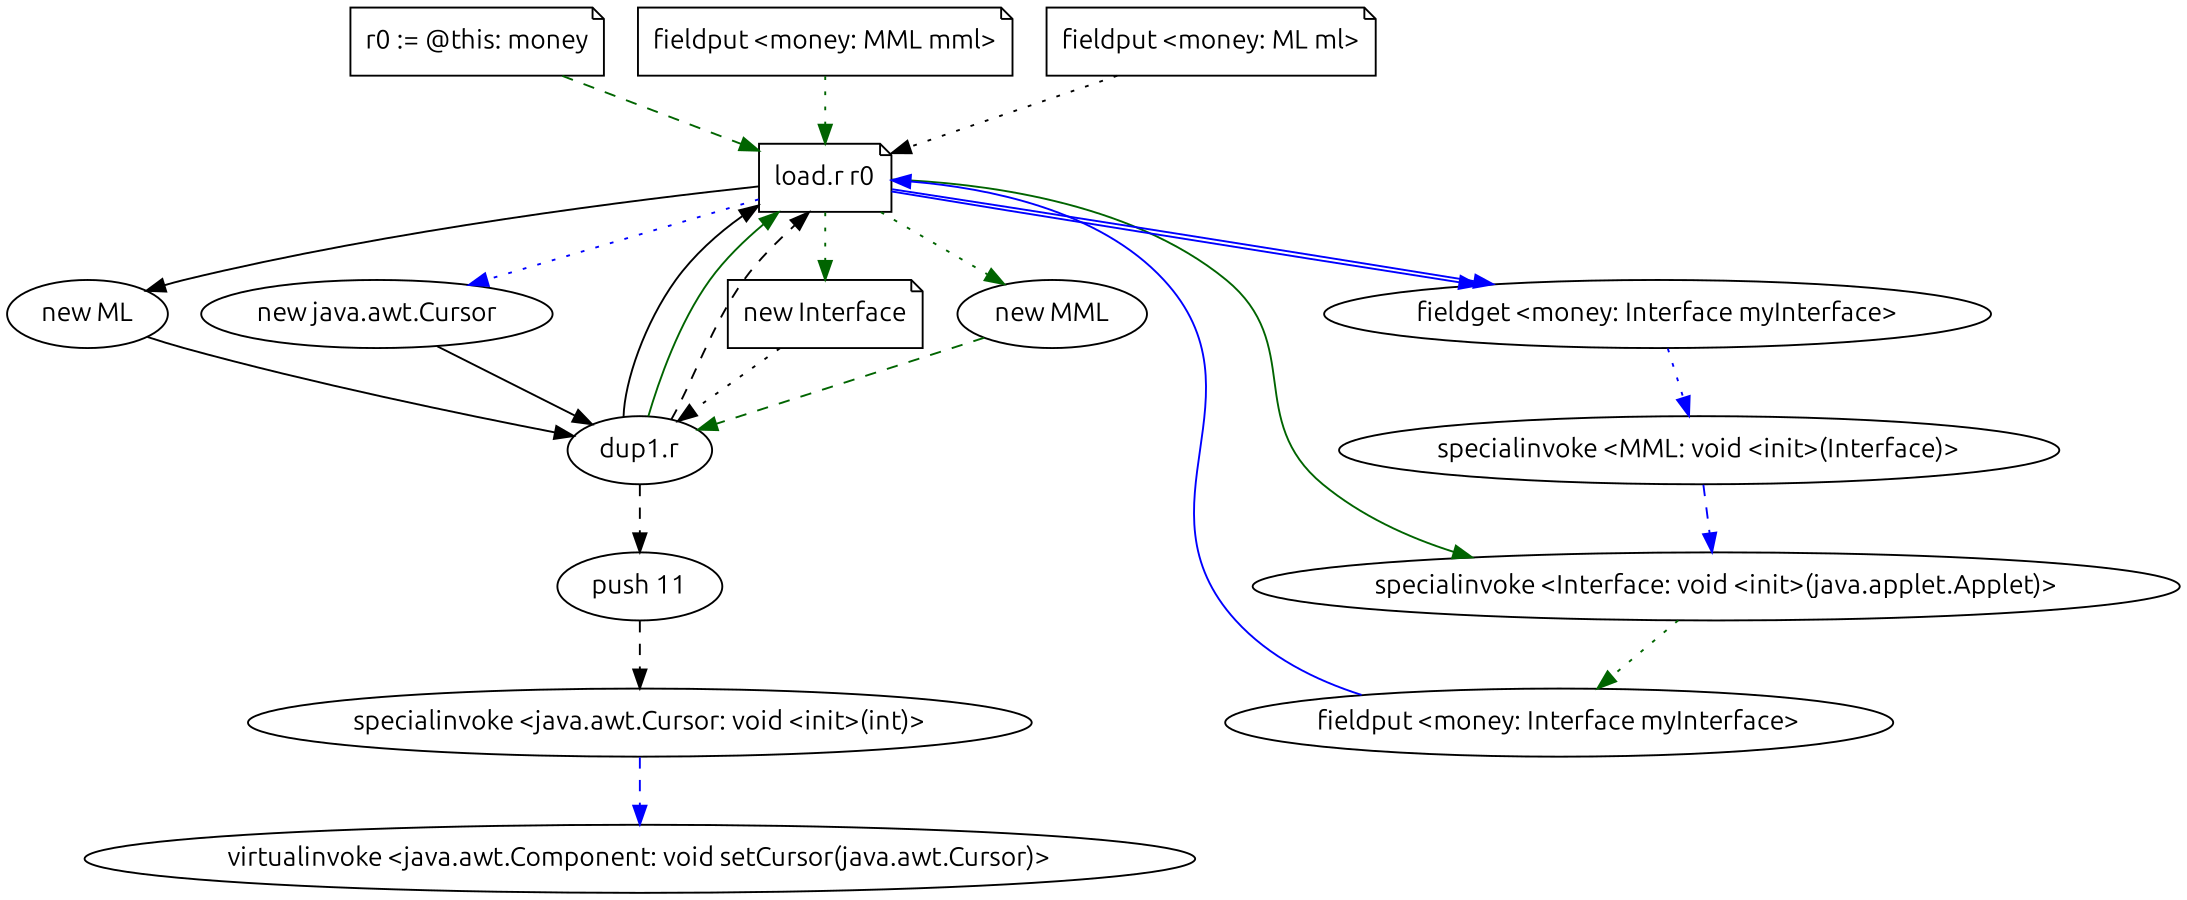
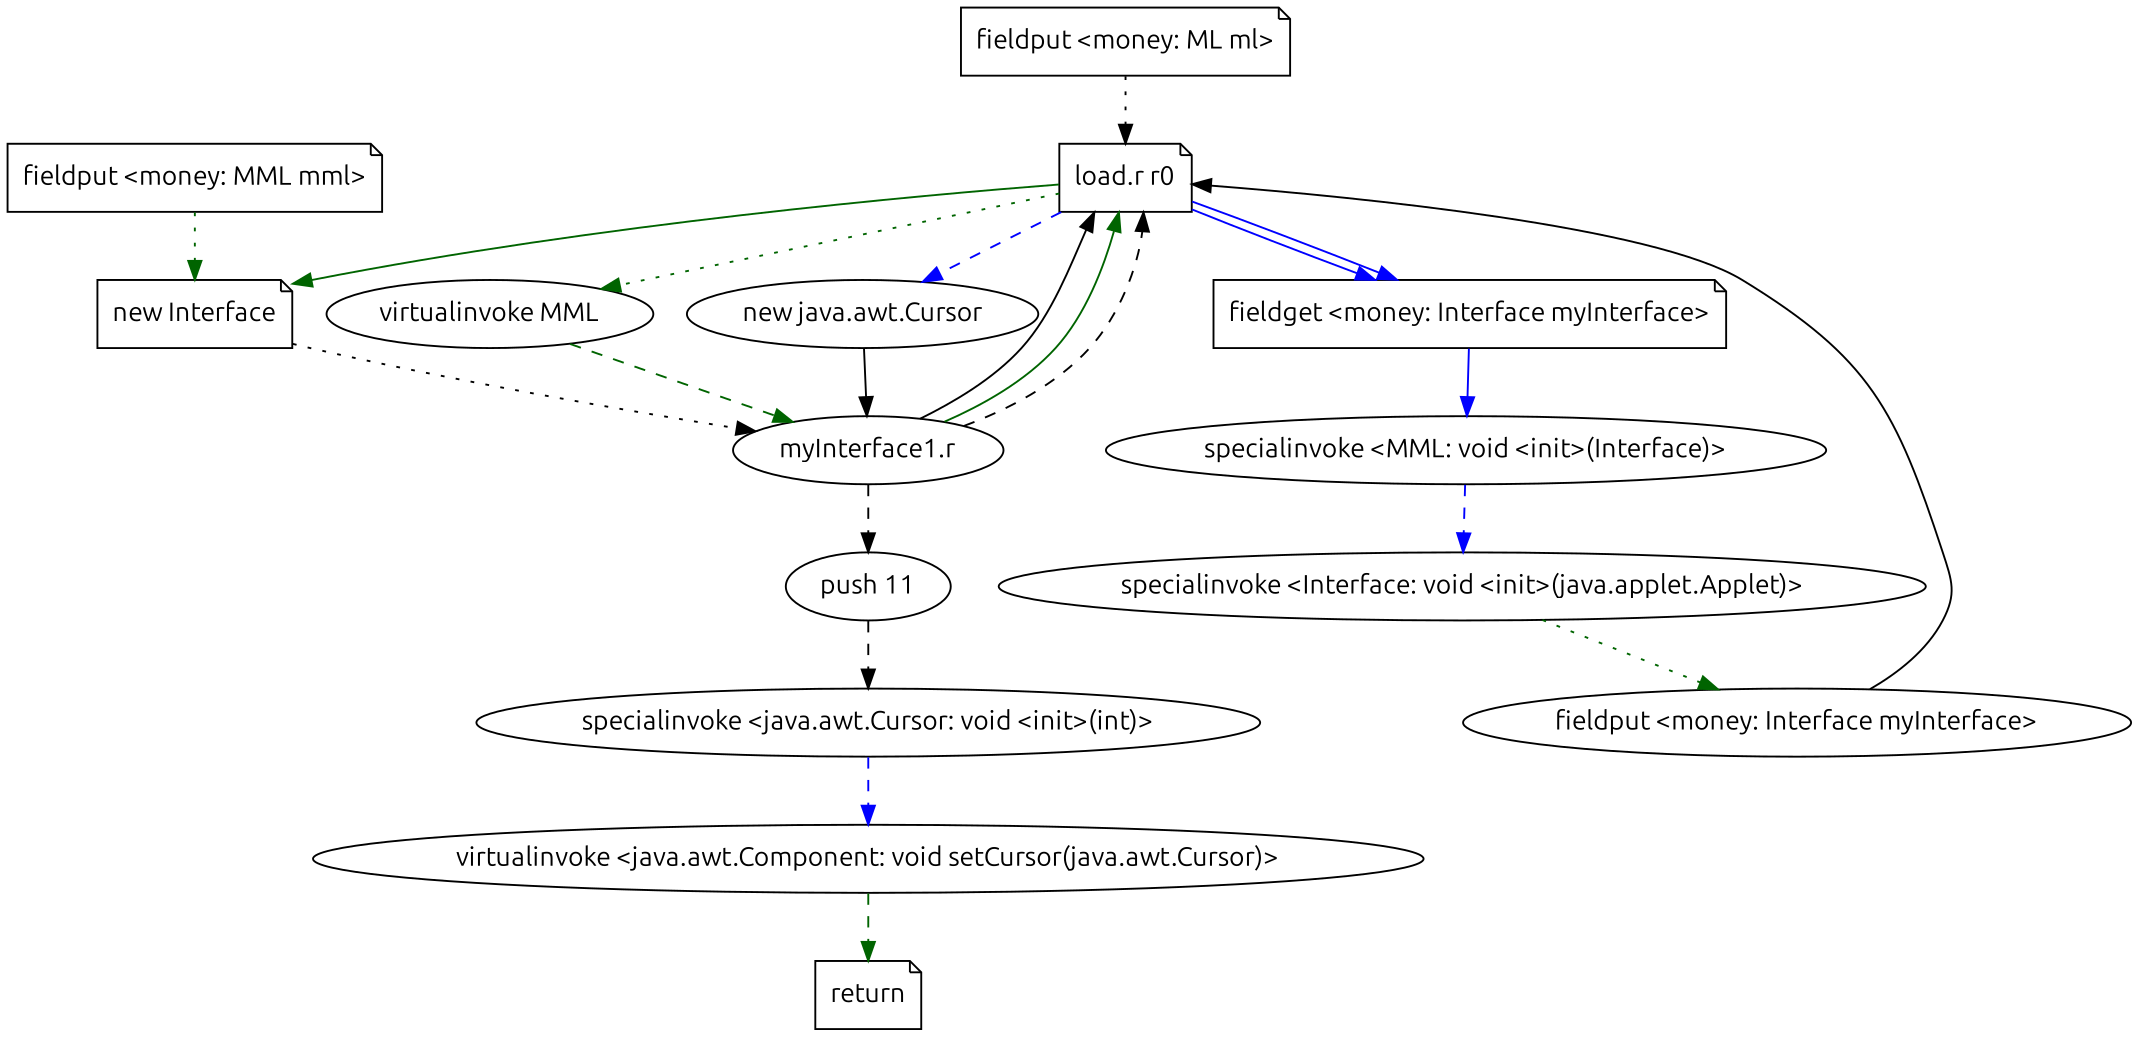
(477, 42) -> none
(825, 100) -> (195, 237)
(825, 237) -> (684, 222)
(623, 239) -> (1001, 243)
(1235, 289) -> none
(87, 314) -> none
(1052, 314) -> (490, 314)
(1658, 314) -> (1470, 314)
(1676, 373) -> (1468, 373)
(1205, 386) -> (1733, 276)
(640, 450) -> (868, 450)
none -> (868, 995)
